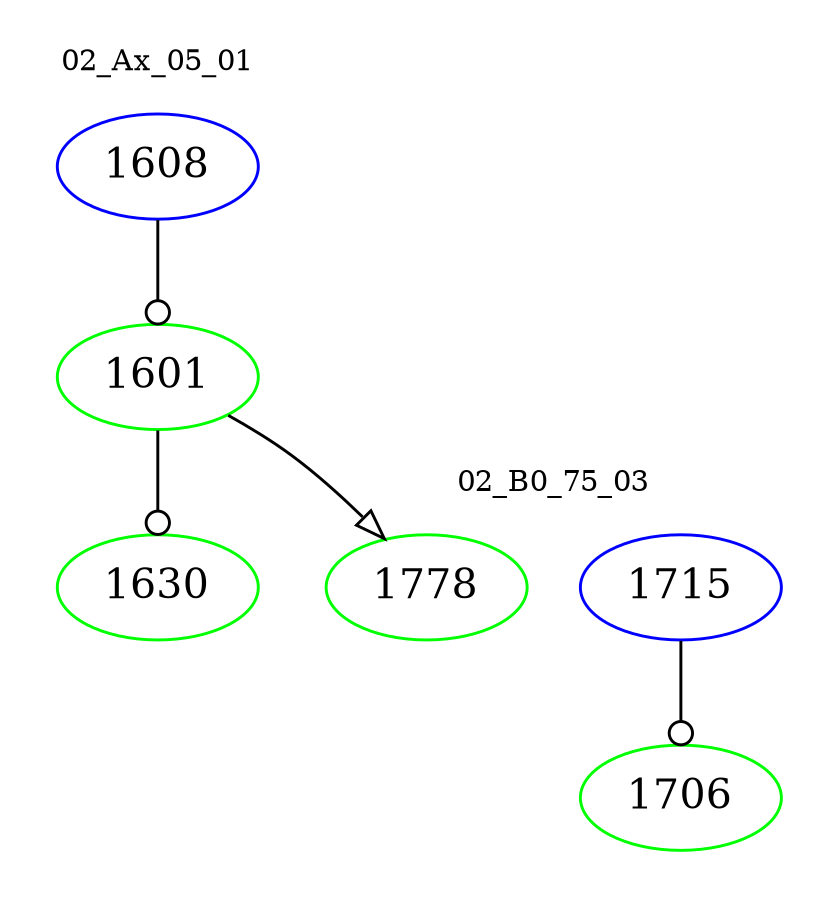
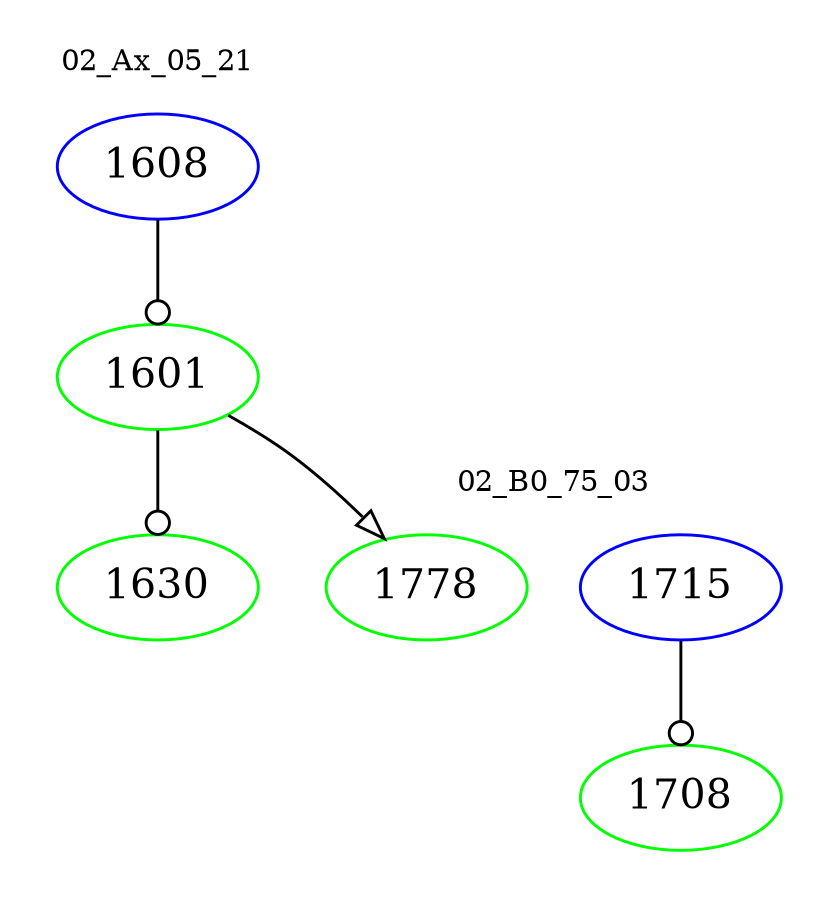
(158, 63) -> (158, 63)
(681, 798) -> (681, 798)
